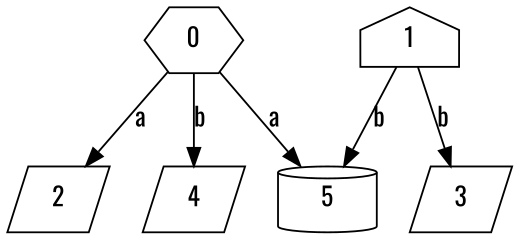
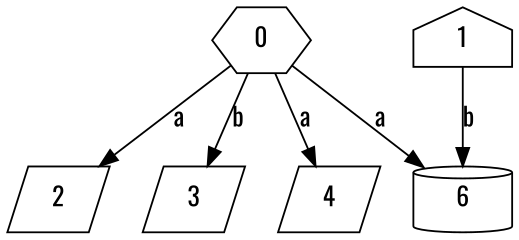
(431, 108) -> (231, 111)
(200, 120) -> (306, 120)
(327, 199) -> (463, 199)
